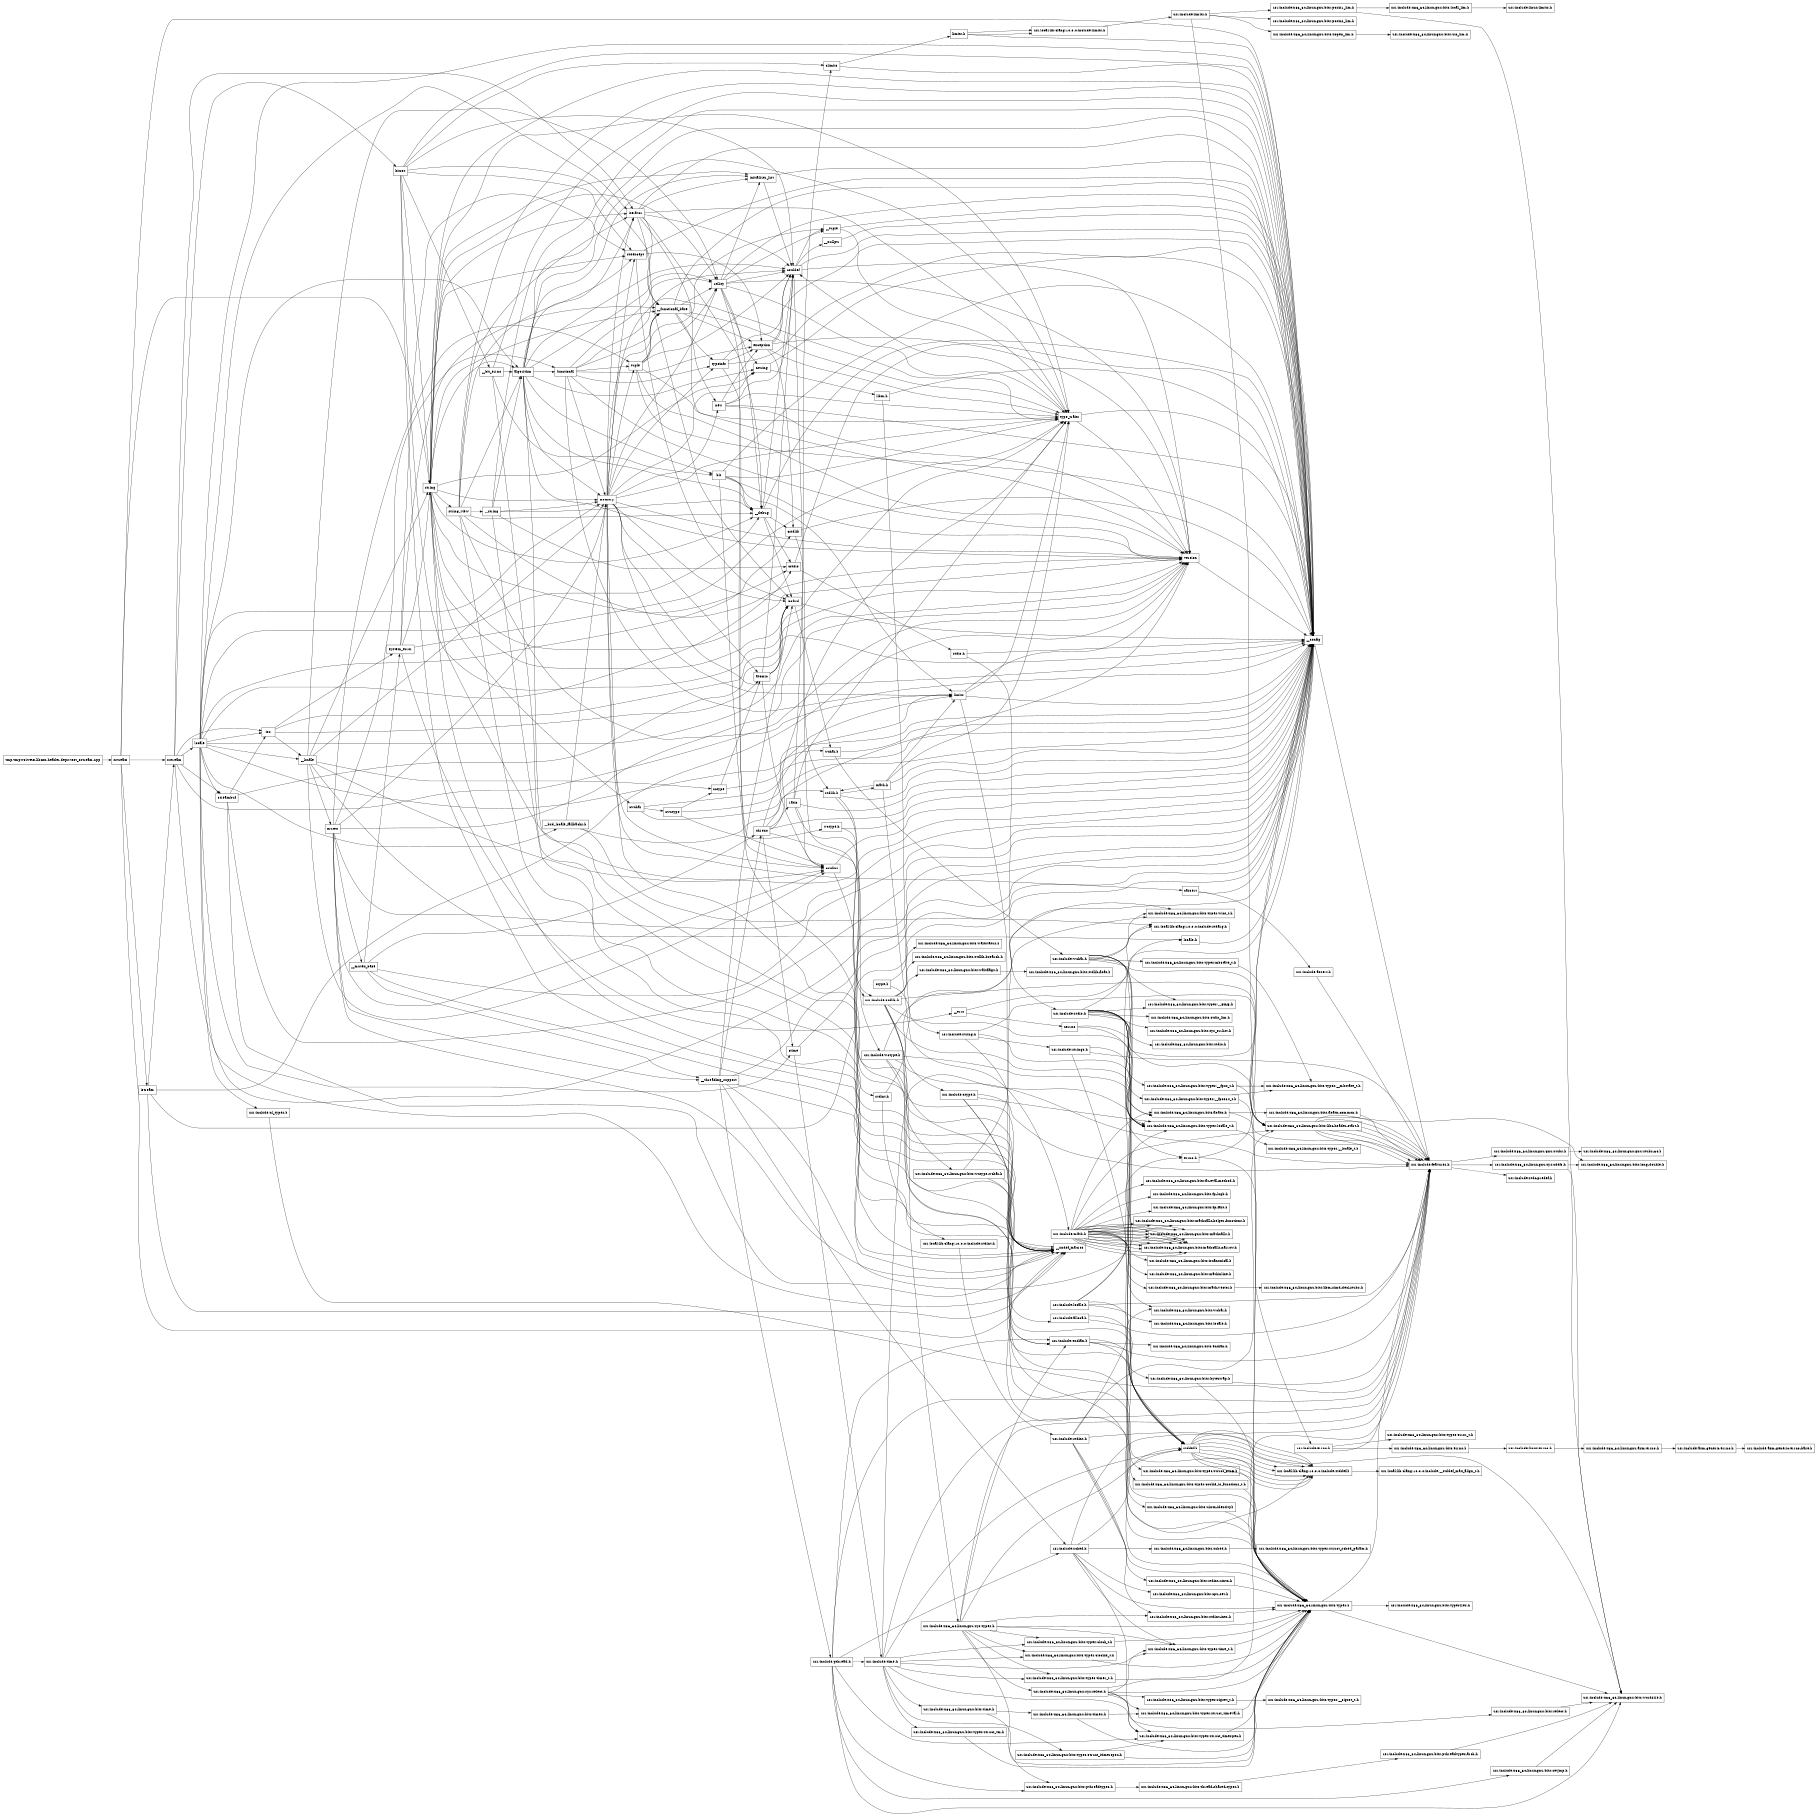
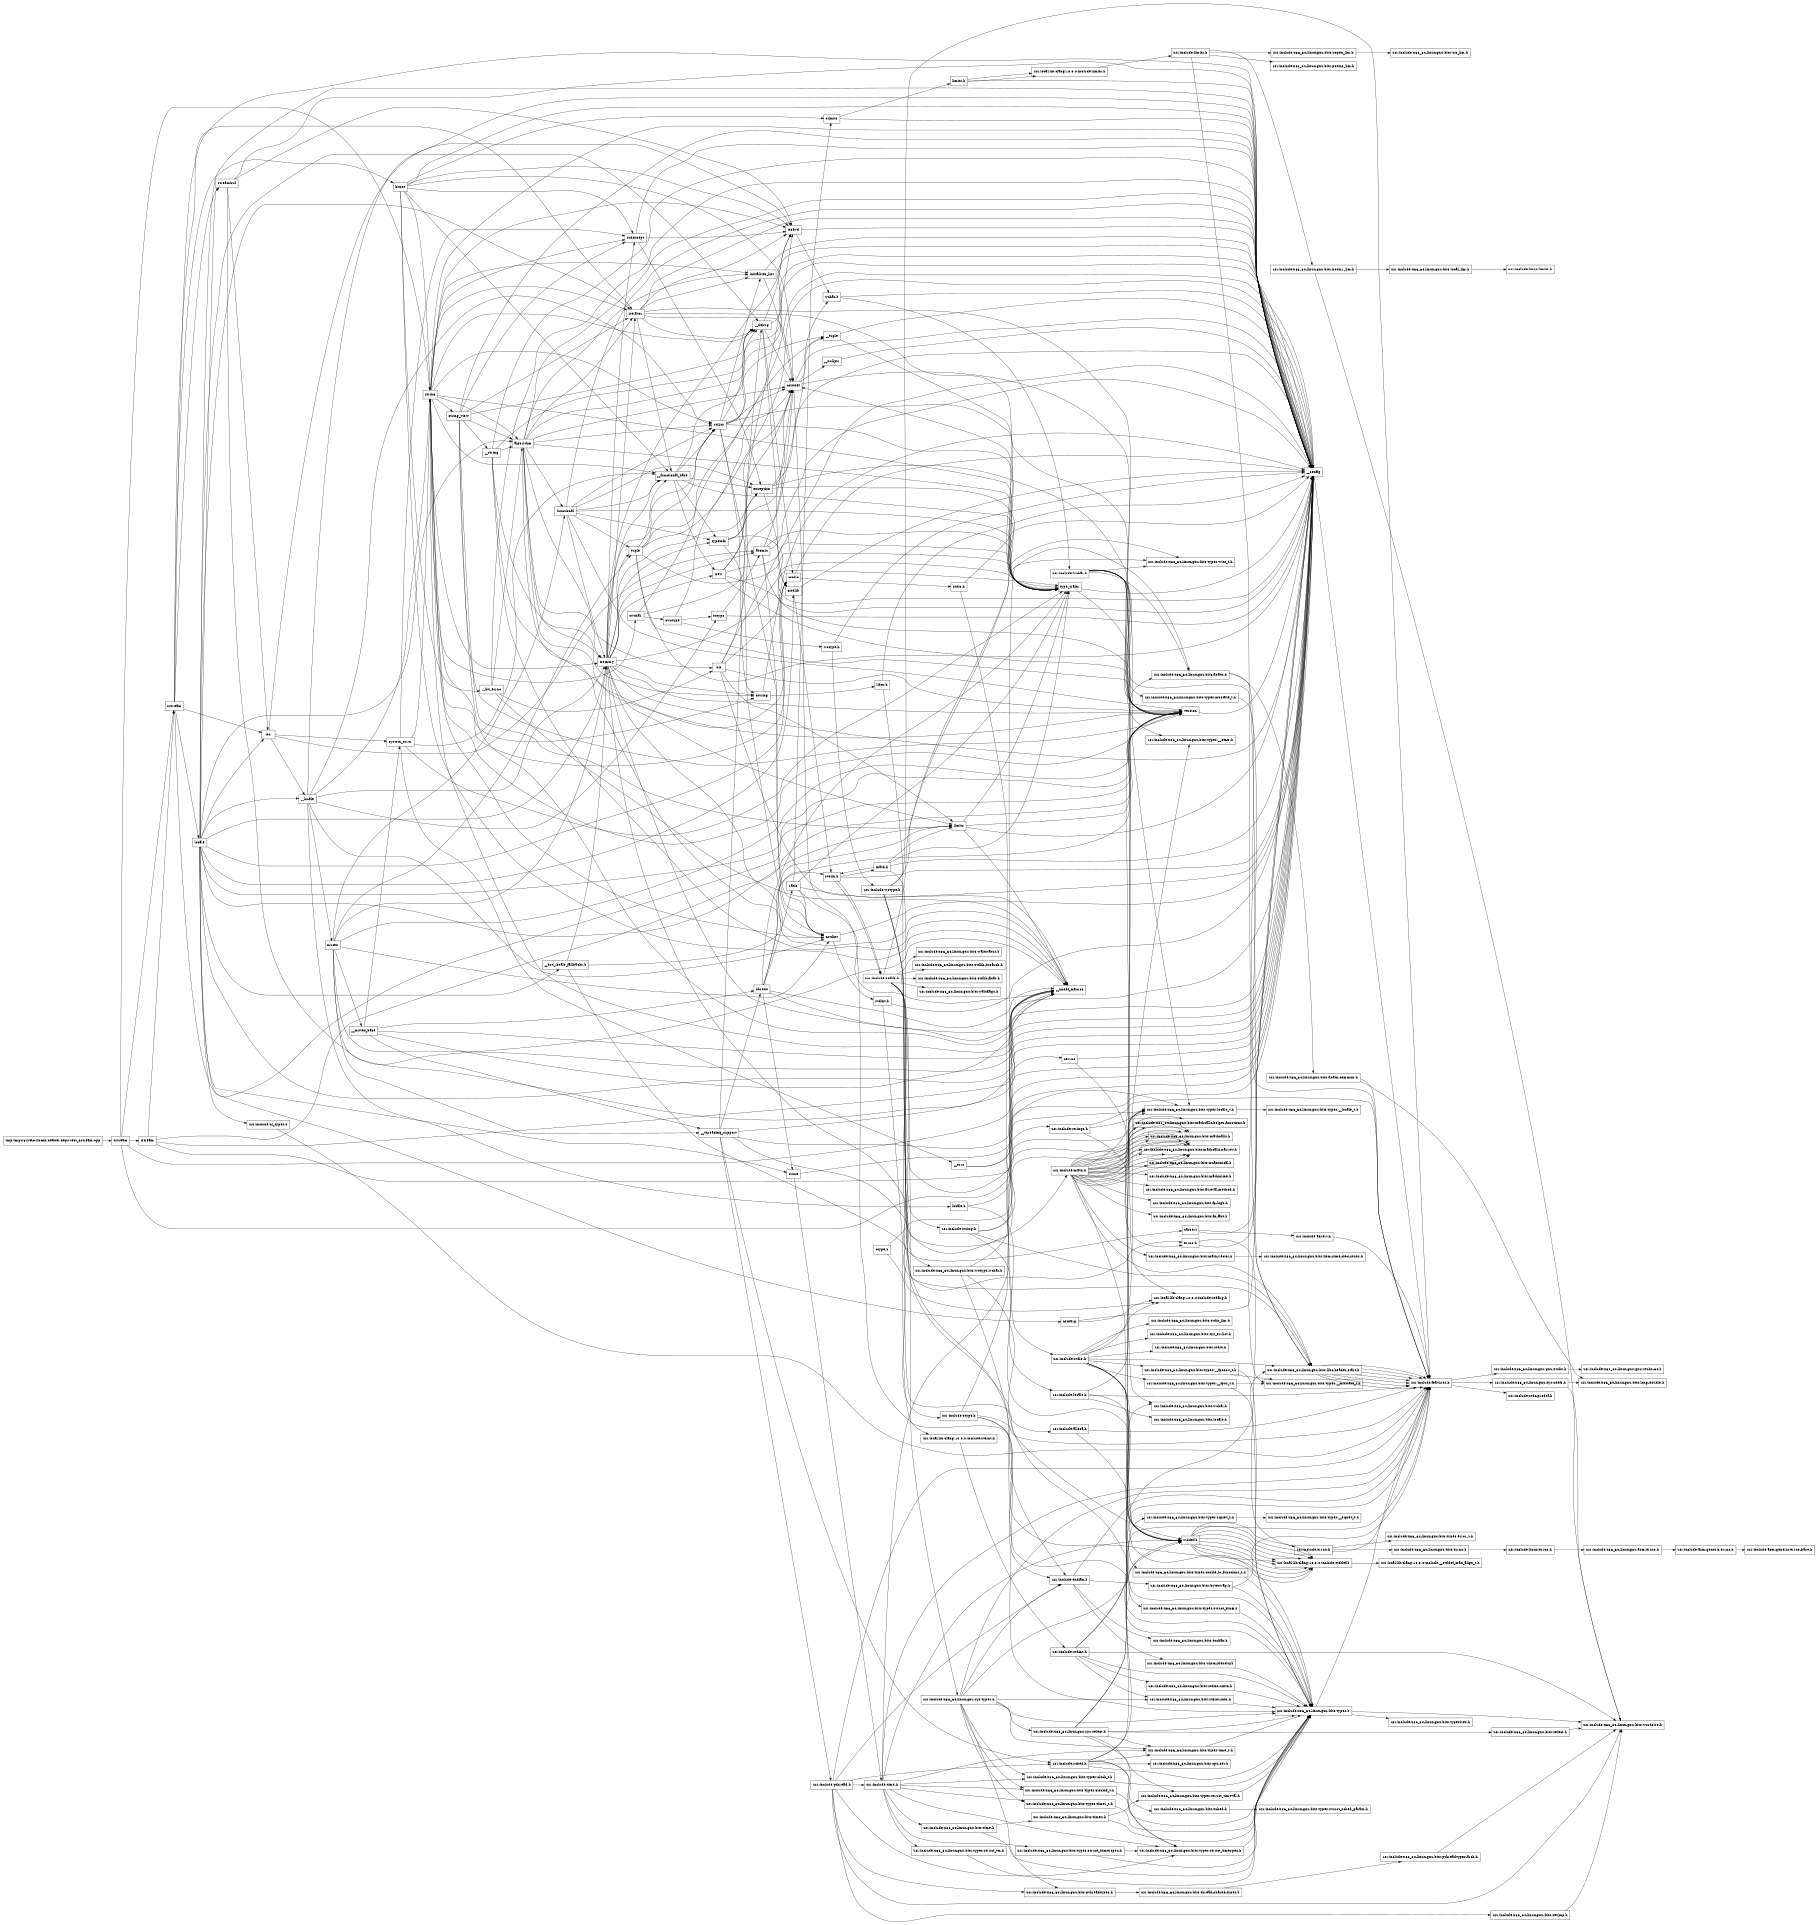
(1015, 971) -> (907, 979)
(1127, 1134) -> (1013, 1282)
none -> (1070, 1322)
